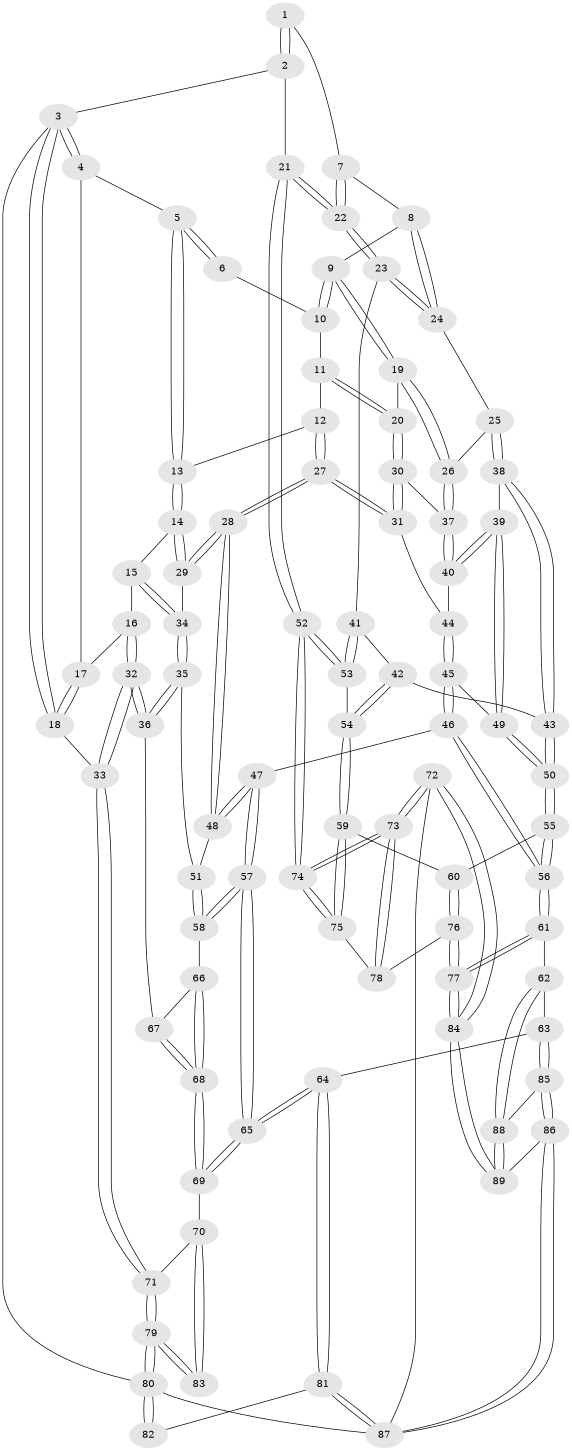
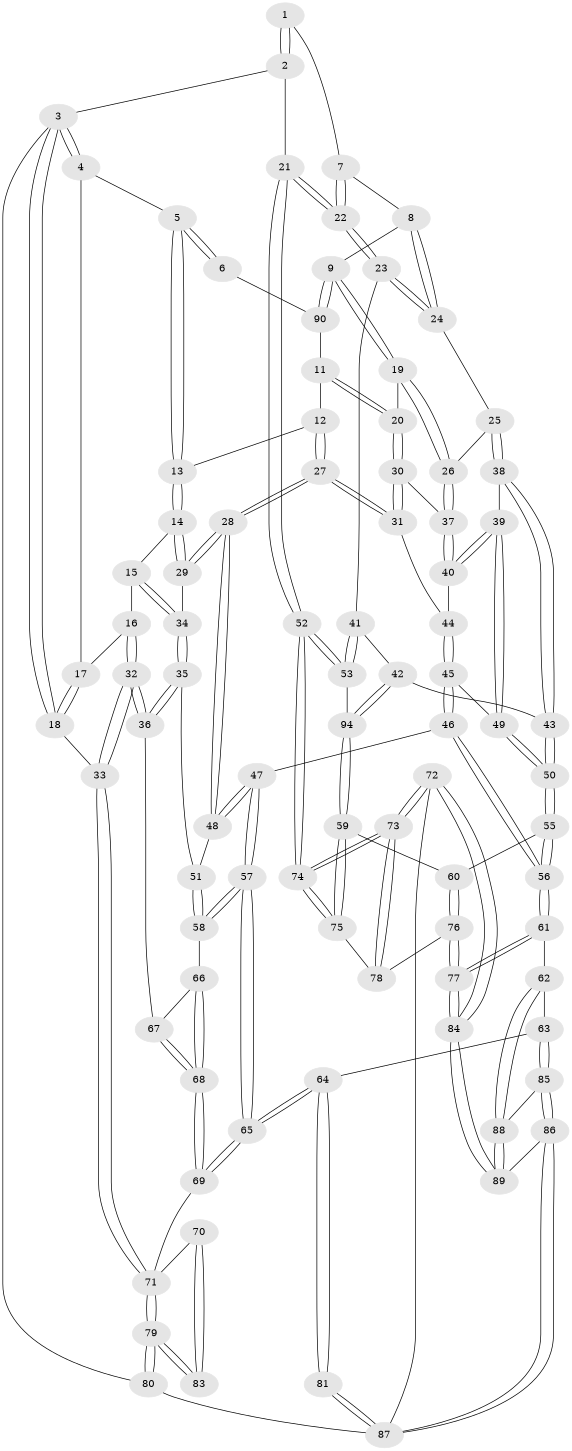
(320, 320) -> (320, 320)
(347, 725) -> (347, 725)
(199, 1207) -> (169, 1230)
(149, 1435) -> none
